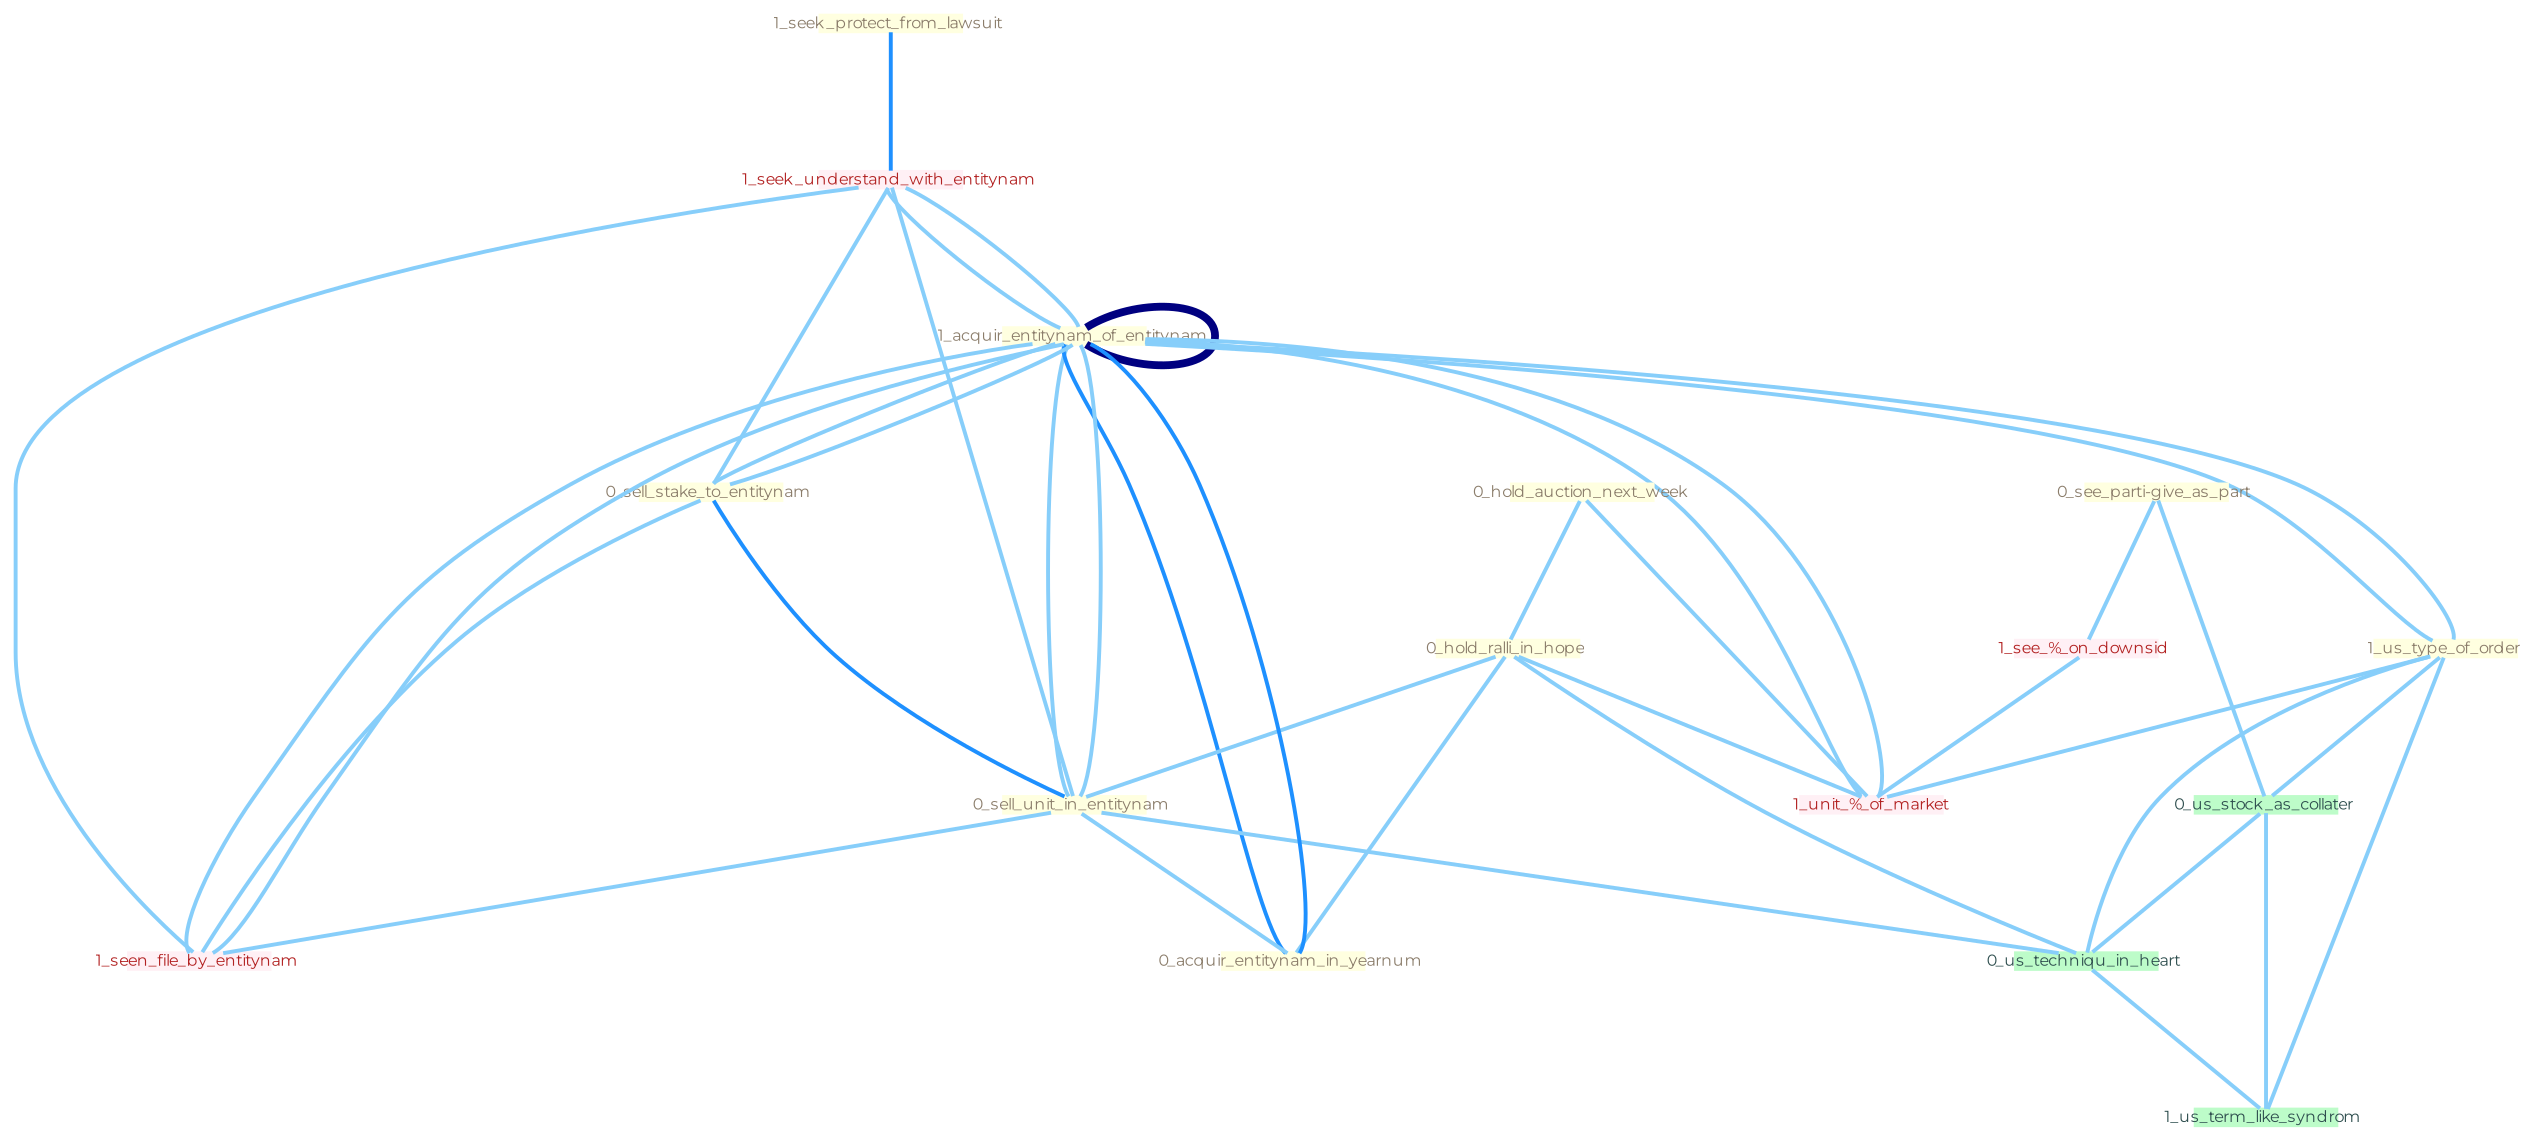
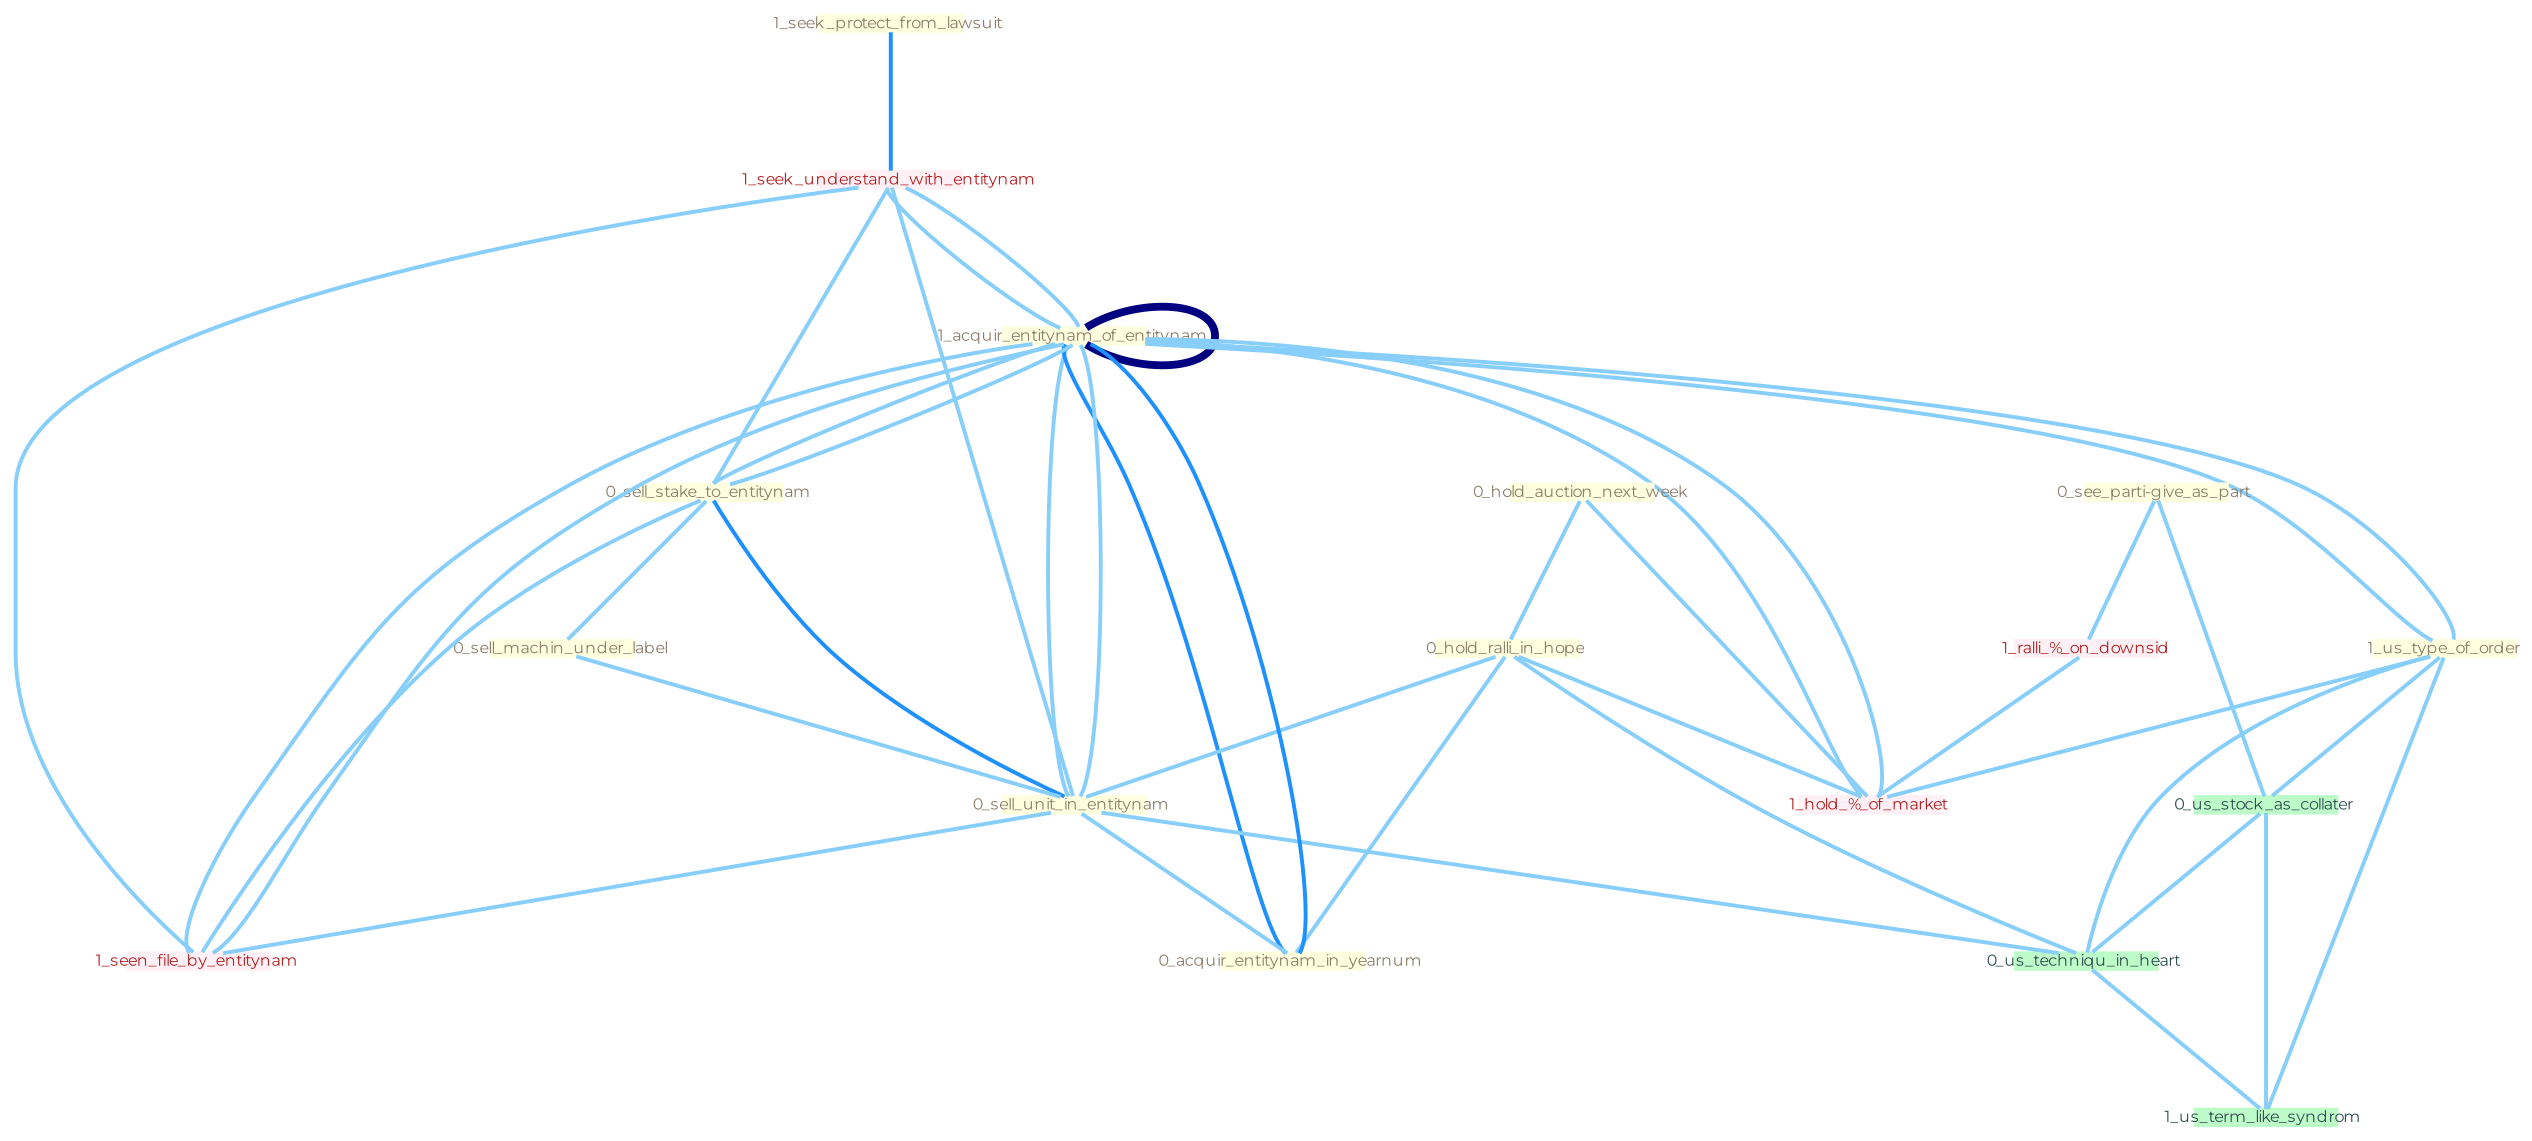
none -> (563, 649)
(2086, 649) -> (2086, 649)
(1871, 805) -> (1871, 805)
